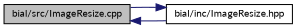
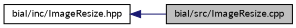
(153, 21) -> none
